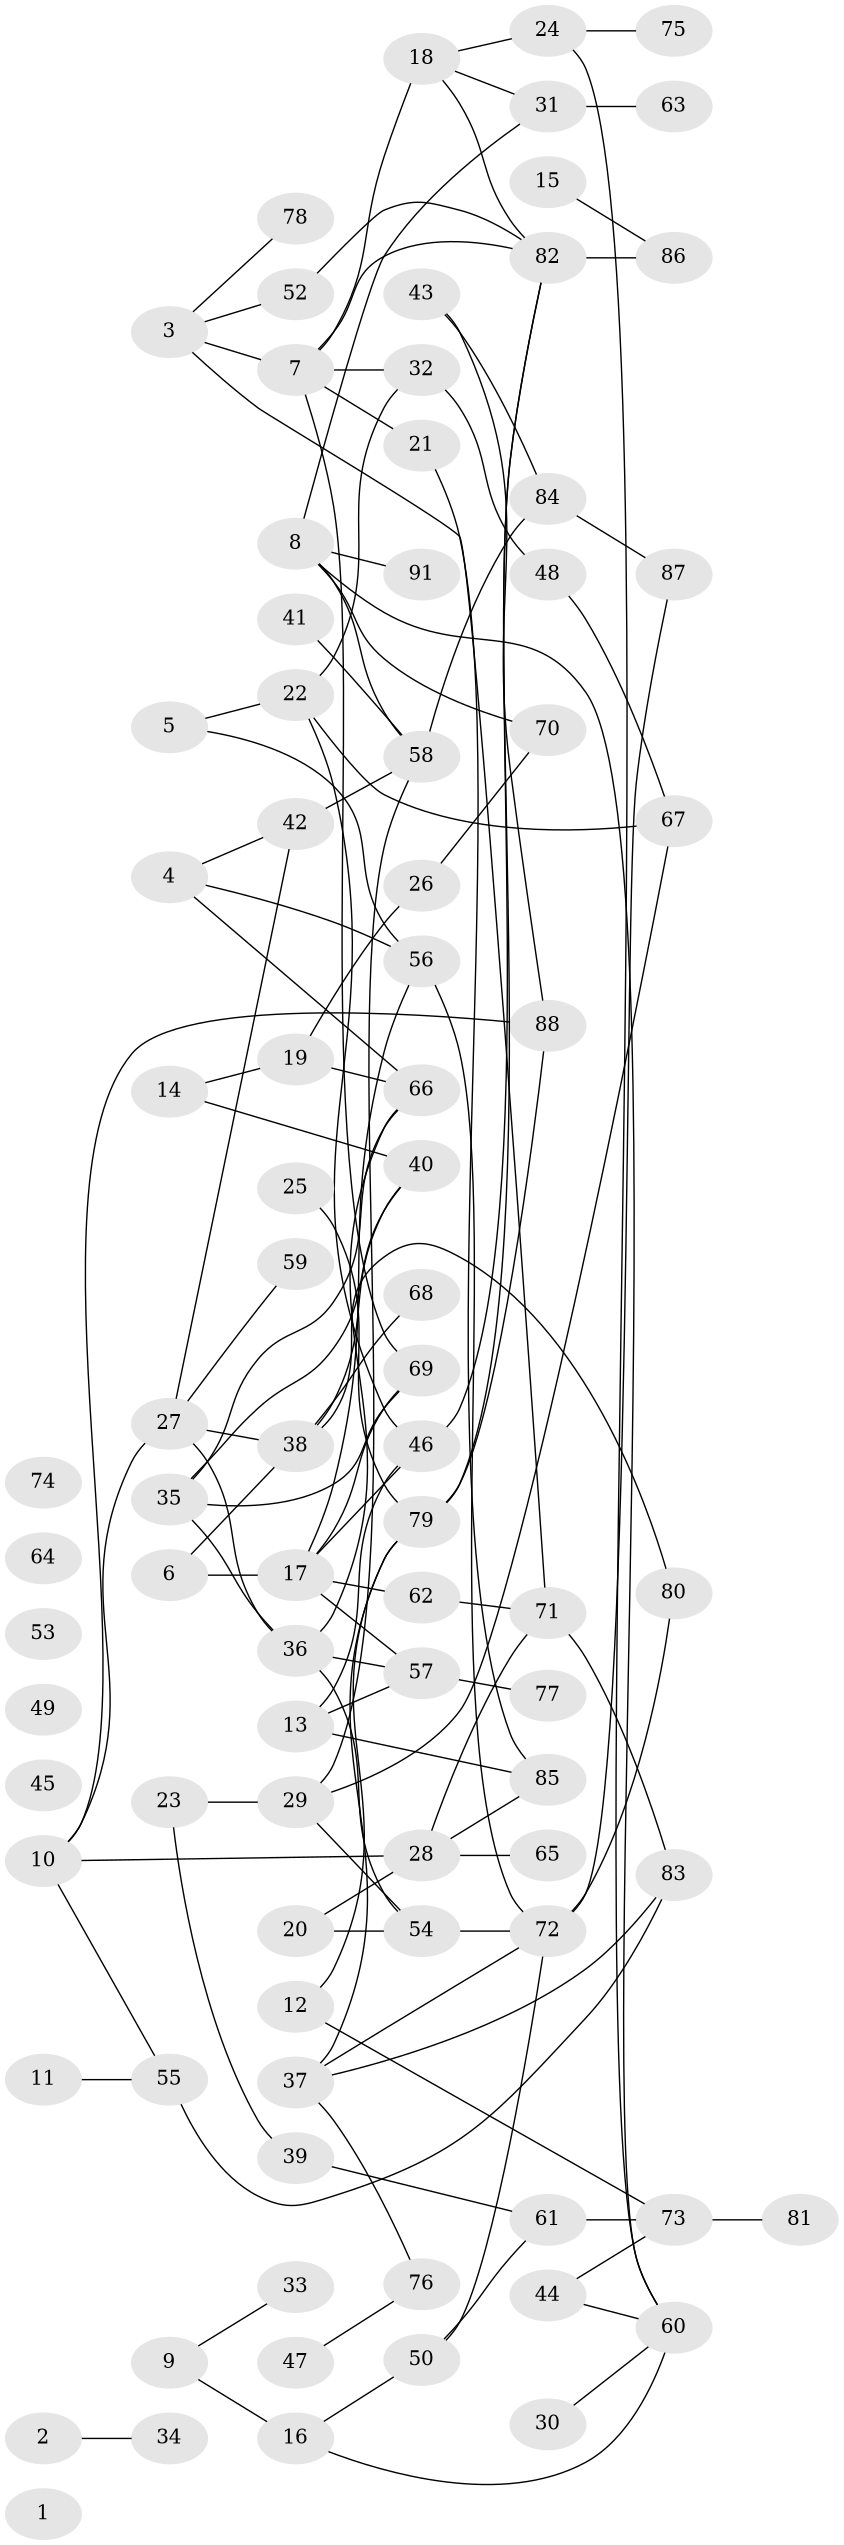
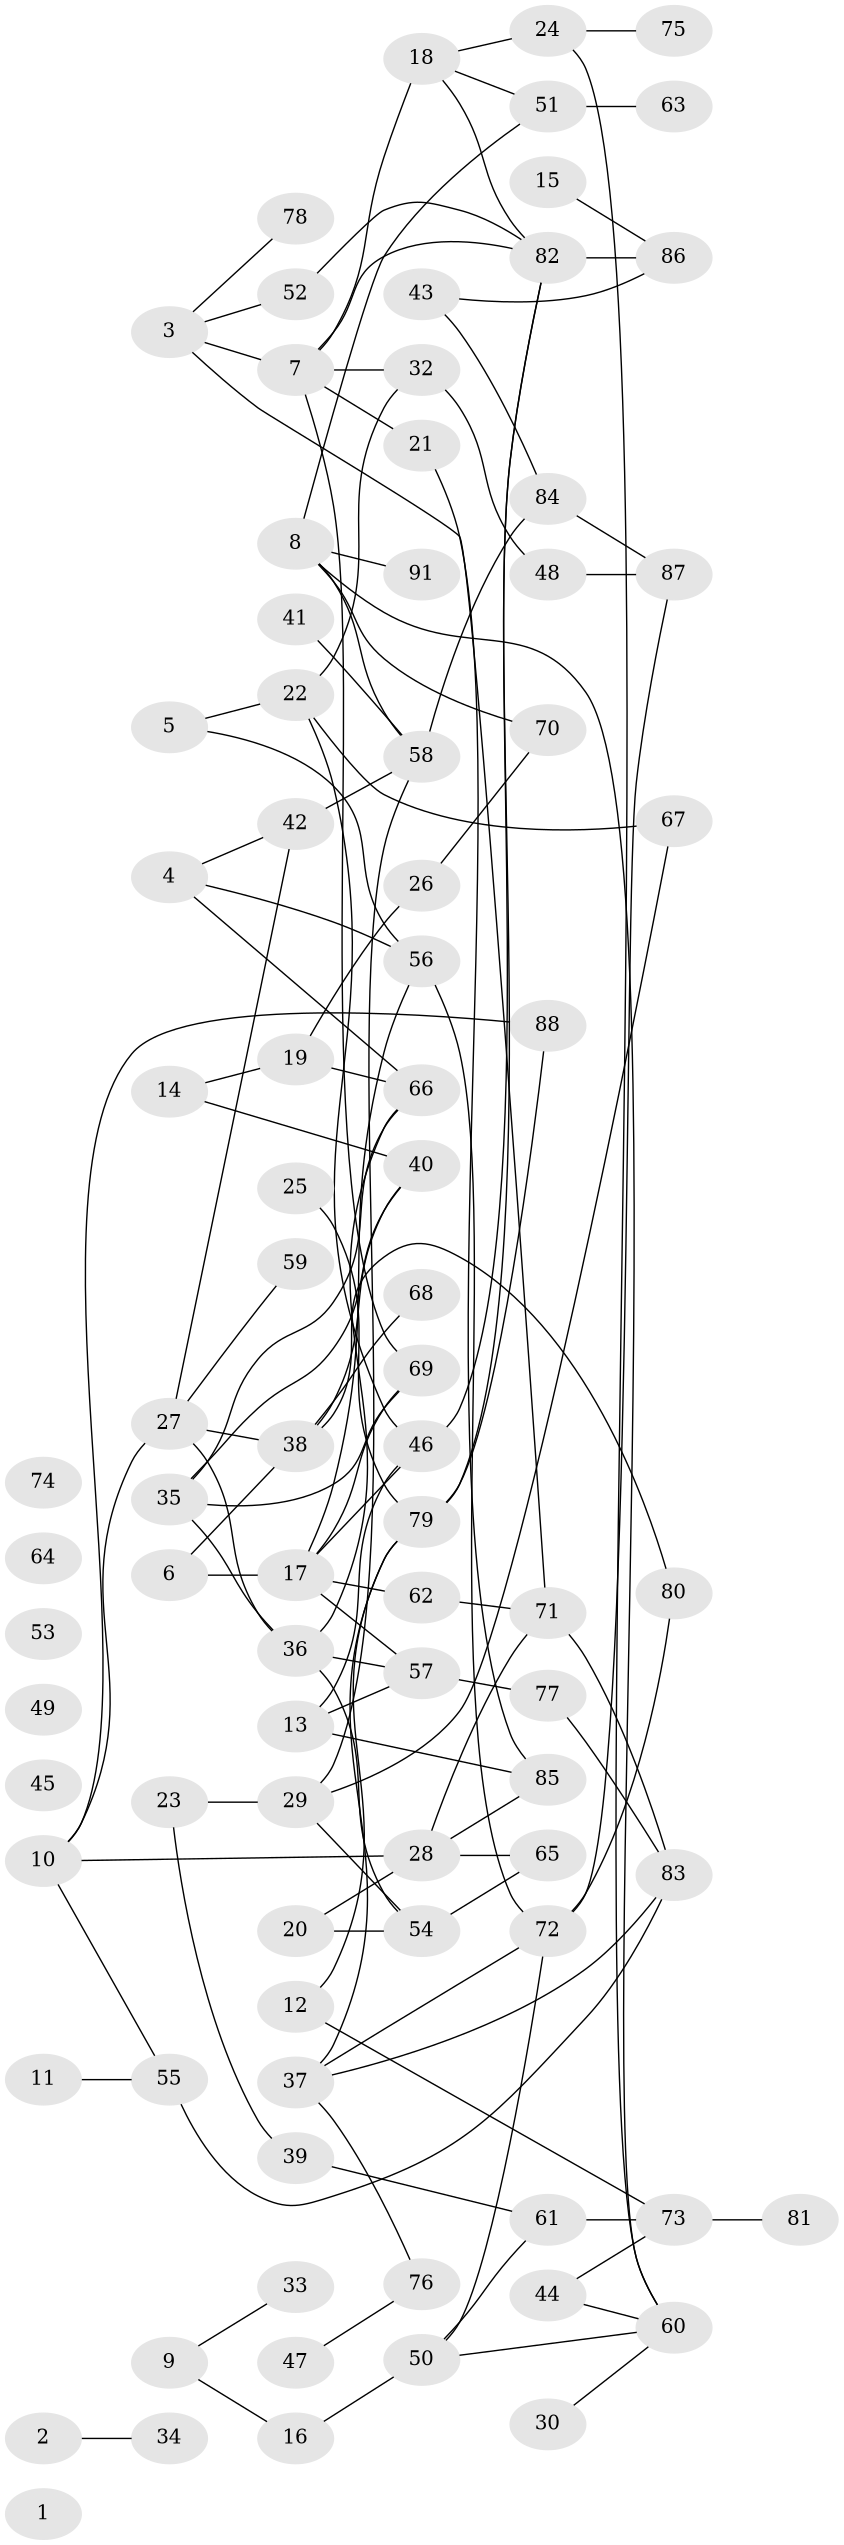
(548, 107) -> (548, 107)
(617, 678) -> (611, 575)
(516, 810) -> (554, 300)
none -> (596, 1757)
(485, 1931) -> (485, 1893)
(526, 2481) -> (548, 2344)
